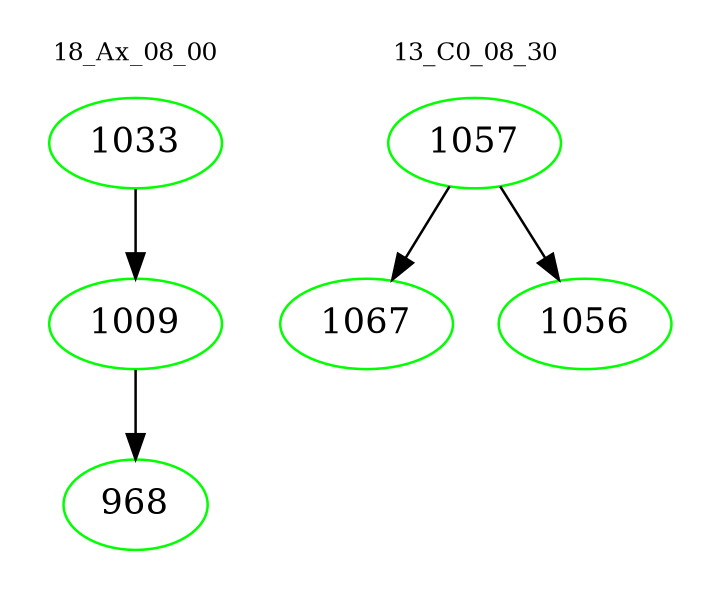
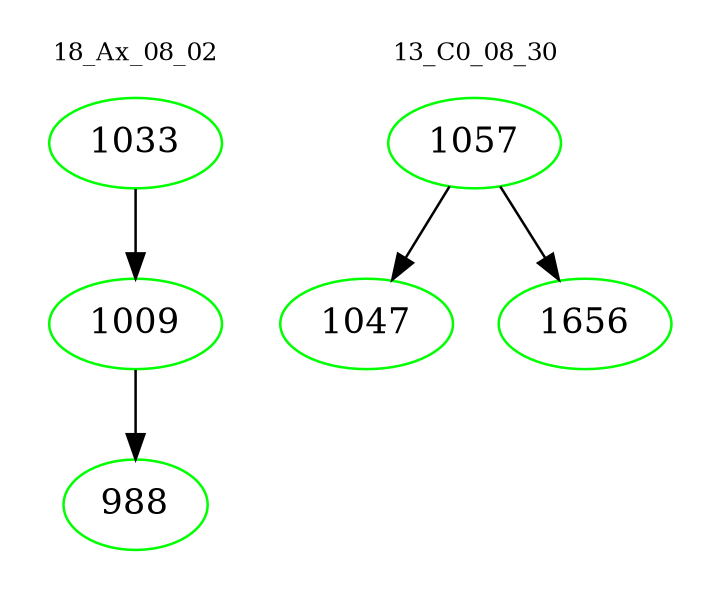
(136, 54) -> (136, 54)
(367, 324) -> (367, 324)
(585, 324) -> (585, 324)
(136, 505) -> (136, 505)
